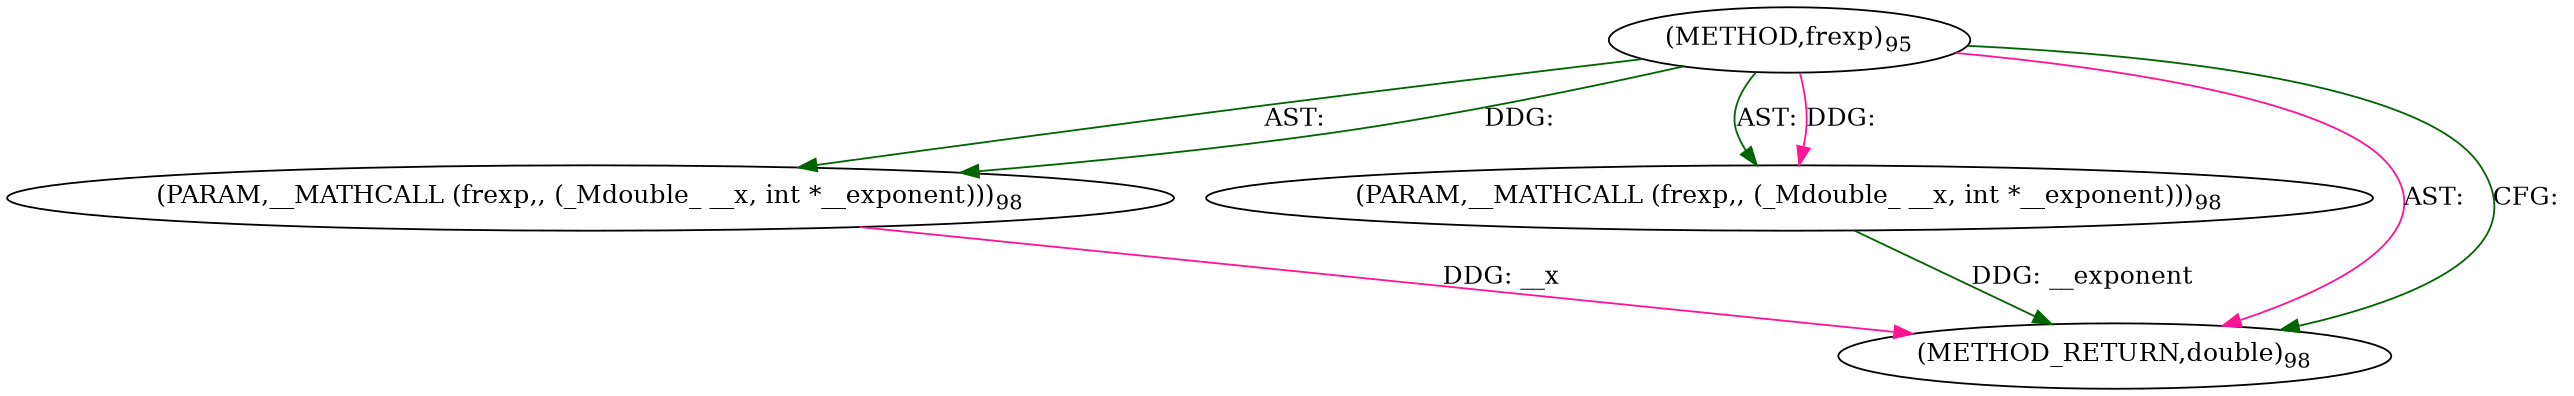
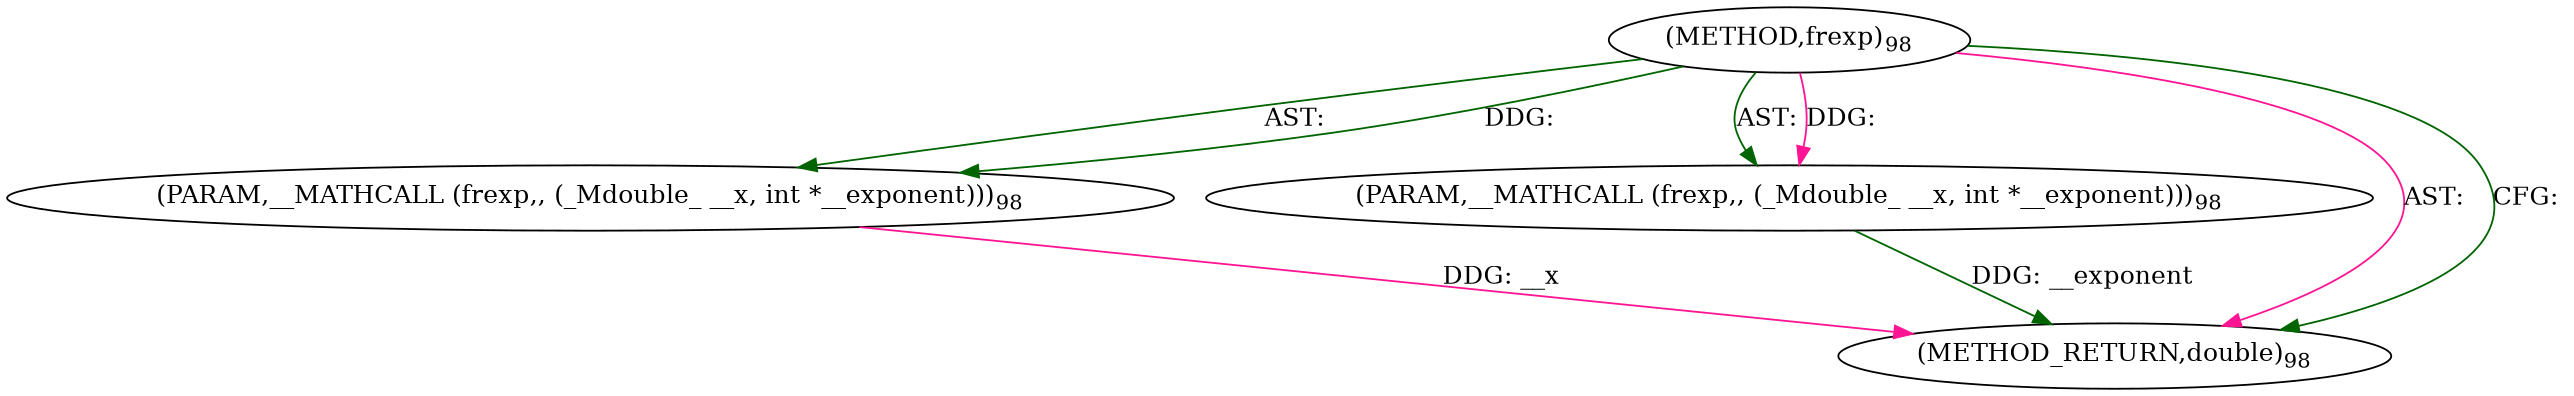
(1899, 37) -> (1899, 37)
